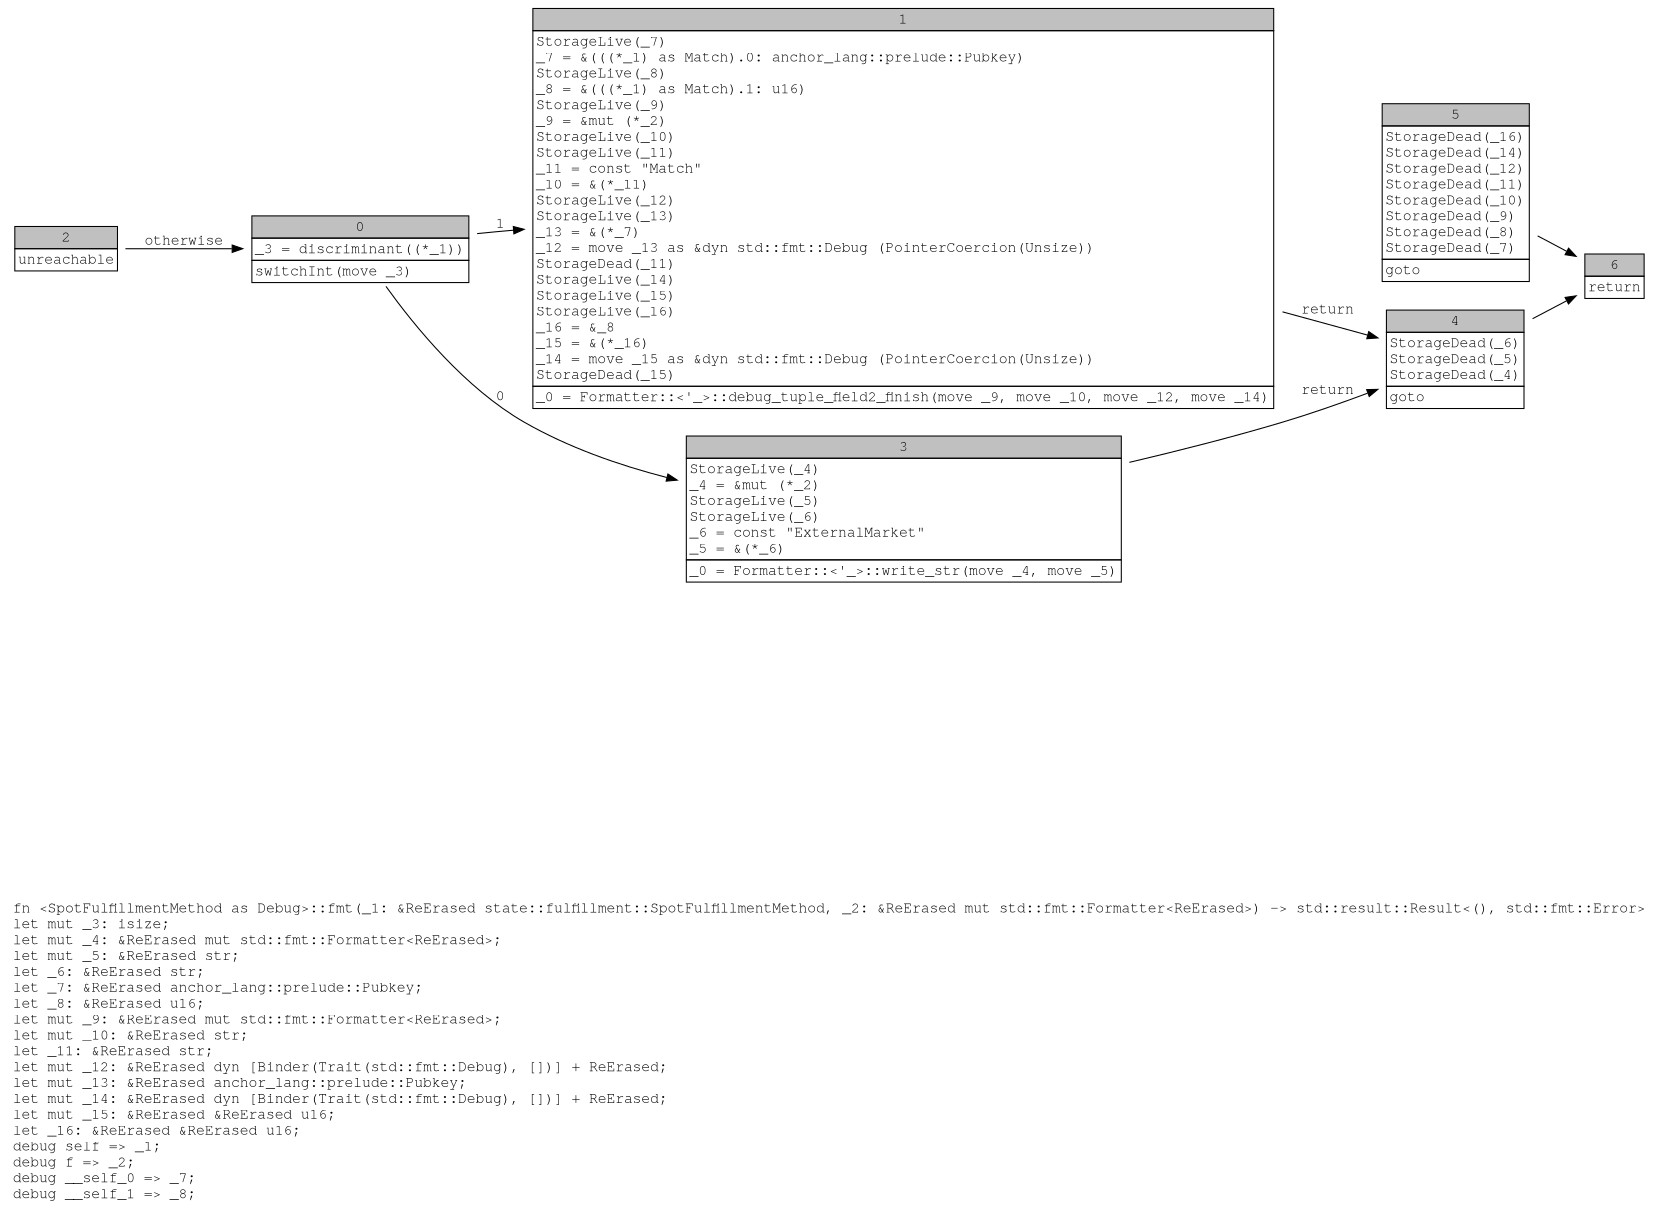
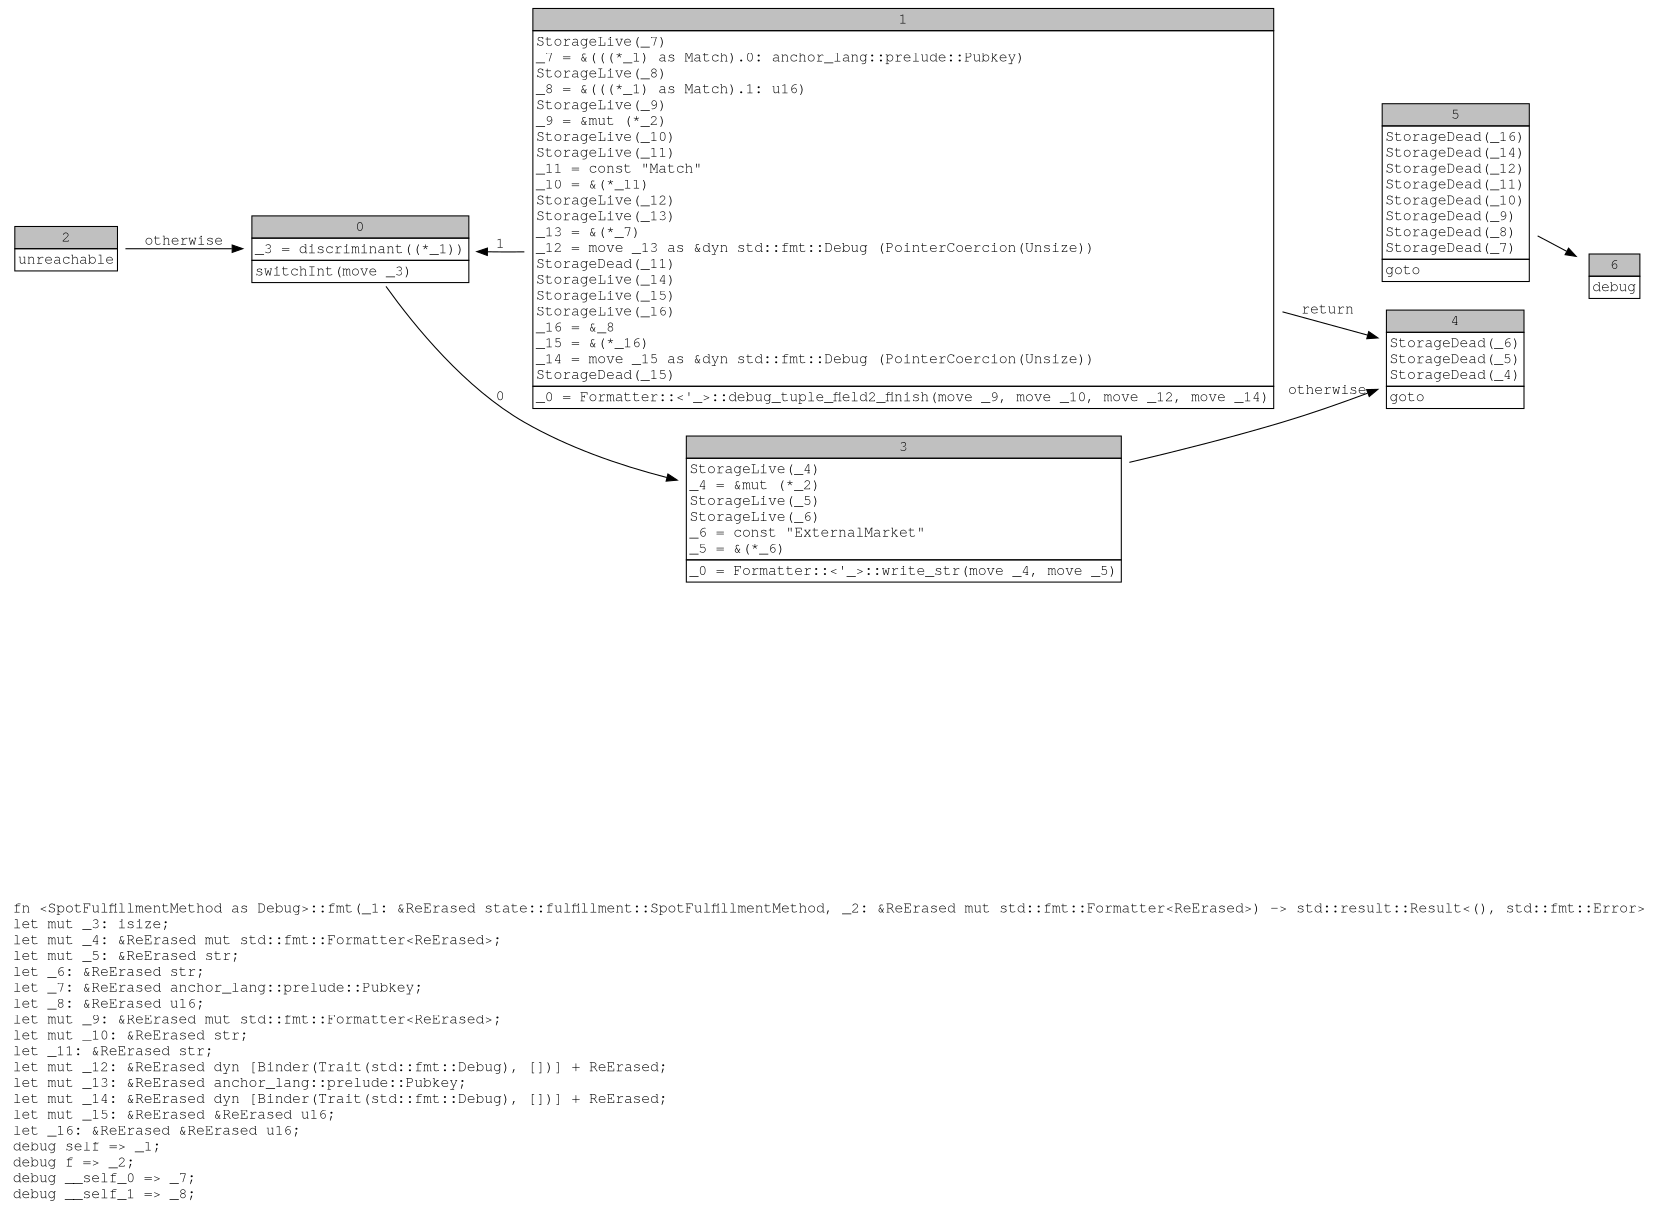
(495, 232) -> (506, 252)
(1614, 287) -> (1614, 287)
(1550, 310) -> none
(1328, 390) -> (1328, 390)
